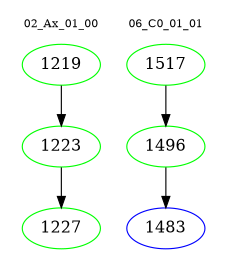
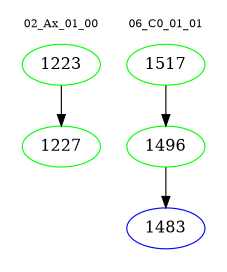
(61, 65) -> none
